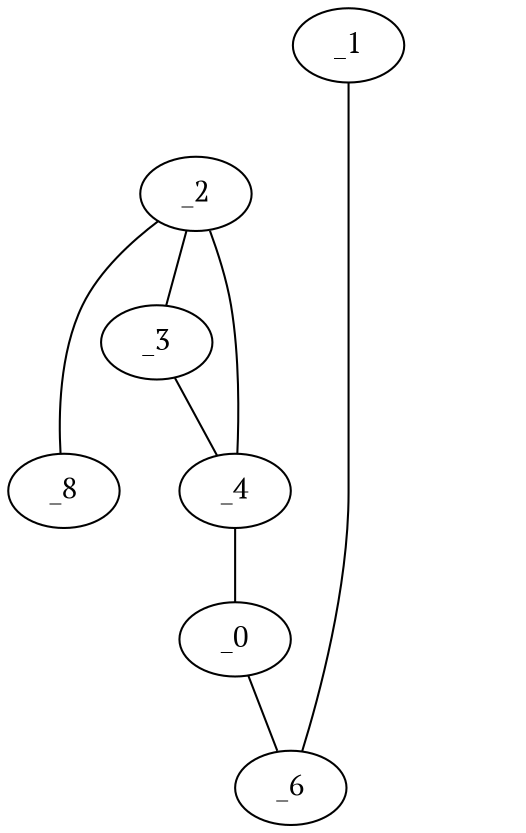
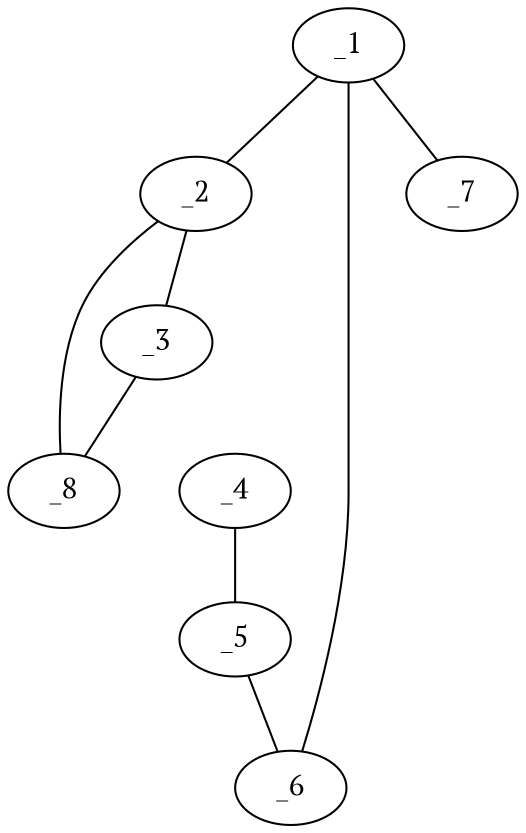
none -> (462, 194)
(235, 340) -> (272, 120)
(196, 417) -> (110, 417)
(235, 639) -> (235, 639)
